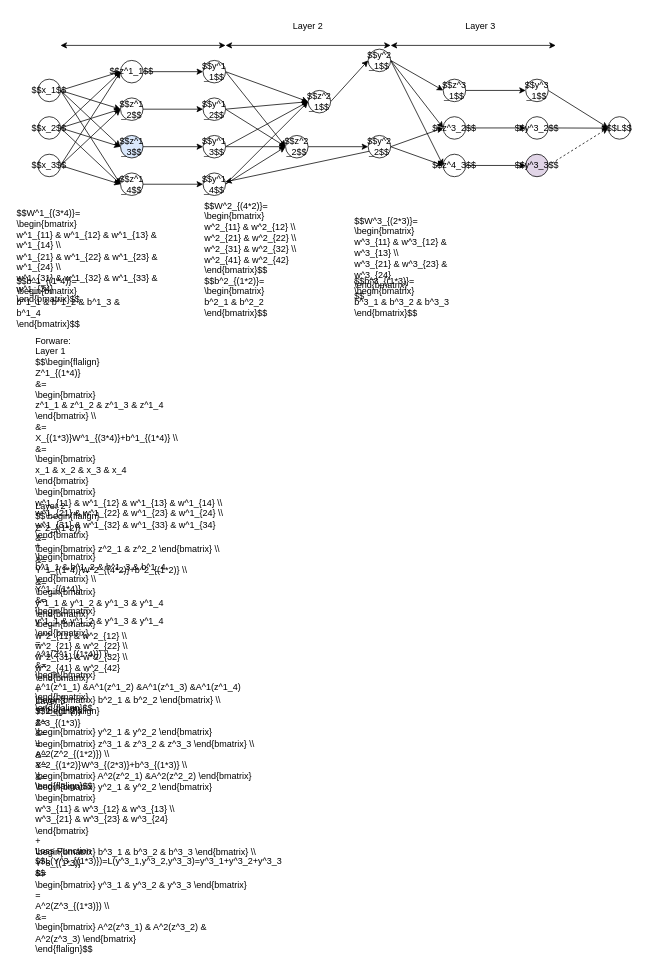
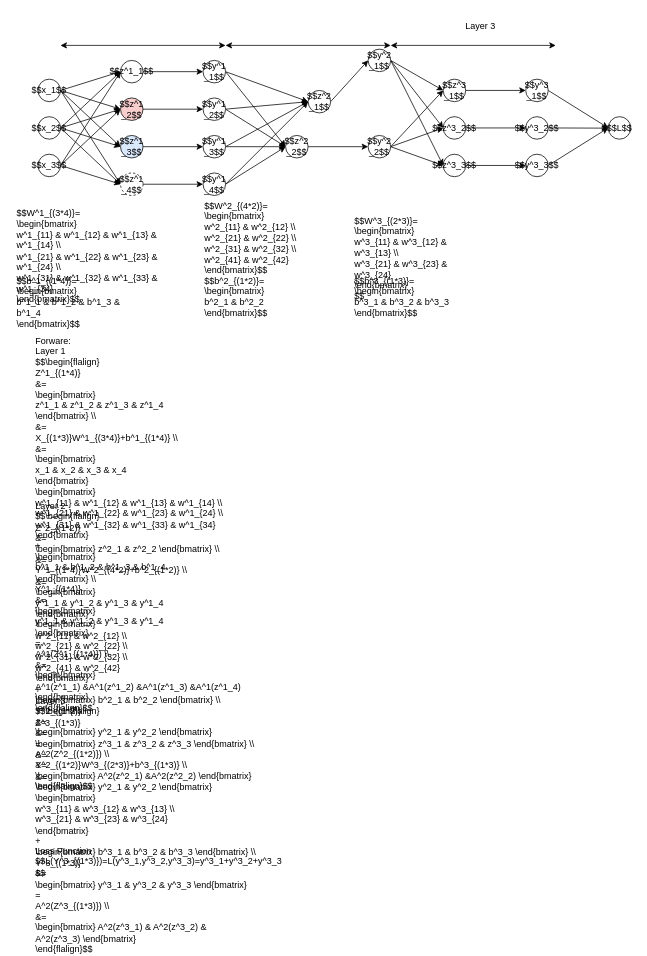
(308, 27) -> none
(132, 109) -> (132, 109)
(575, 148) -> (575, 148)
(302, 165) -> (416, 120)
(454, 165) -> (454, 165)
(537, 165) -> (537, 165)
(132, 184) -> (132, 184)
